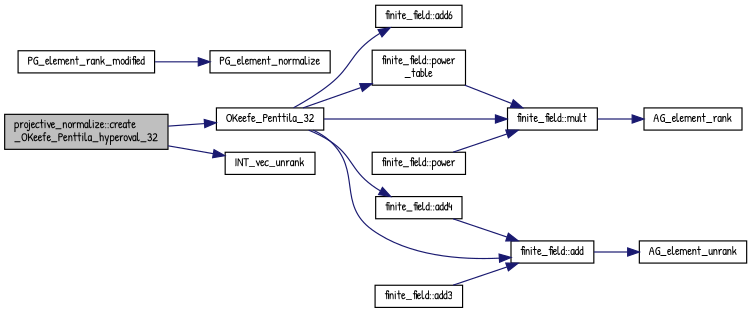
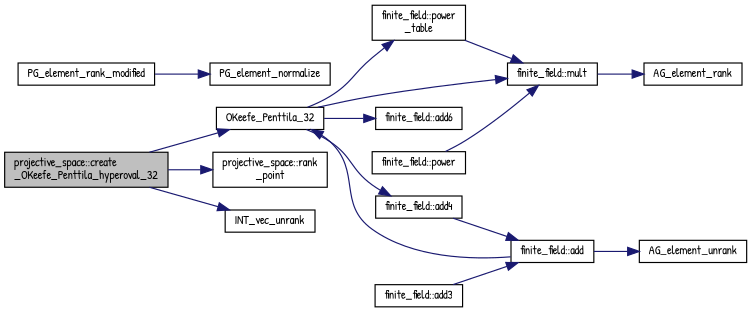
(86, 132) -> (86, 170)
none -> (270, 170)
(377, 233) -> (387, 238)
